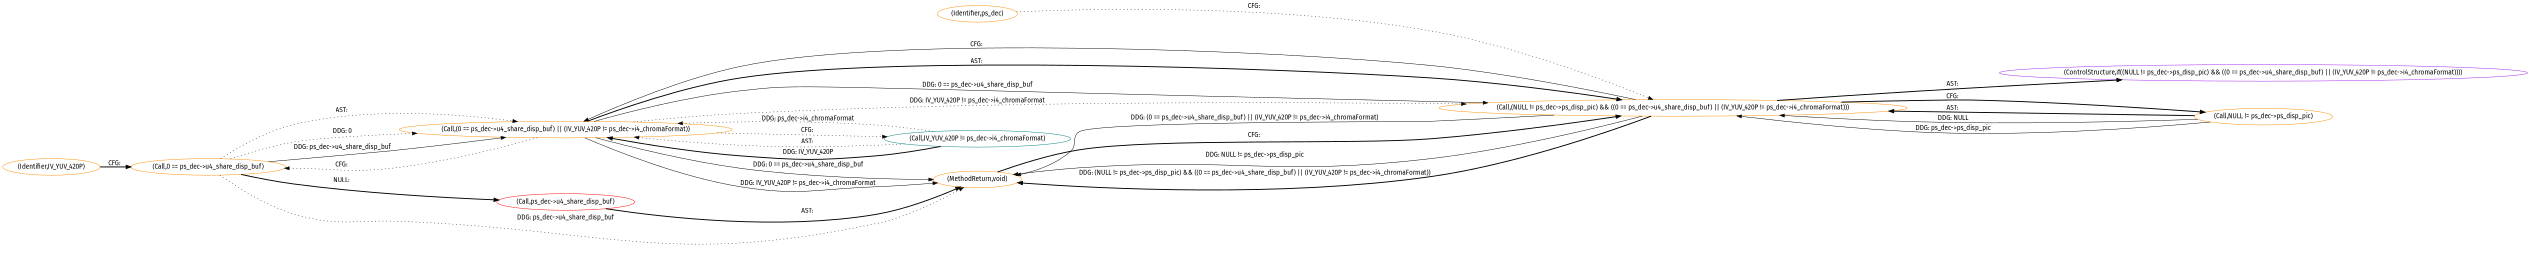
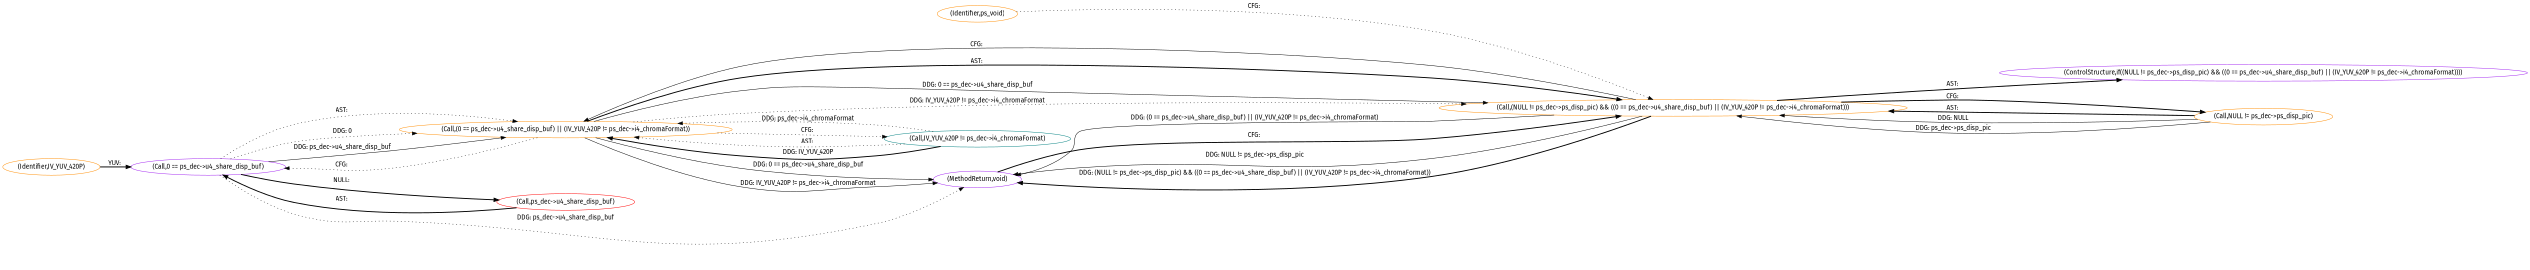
(977, 14) -> (977, 14)
(115, 163) -> (115, 163)
(208, 167) -> (208, 167)
(977, 179) -> (977, 179)
(783, 222) -> (369, 211)
